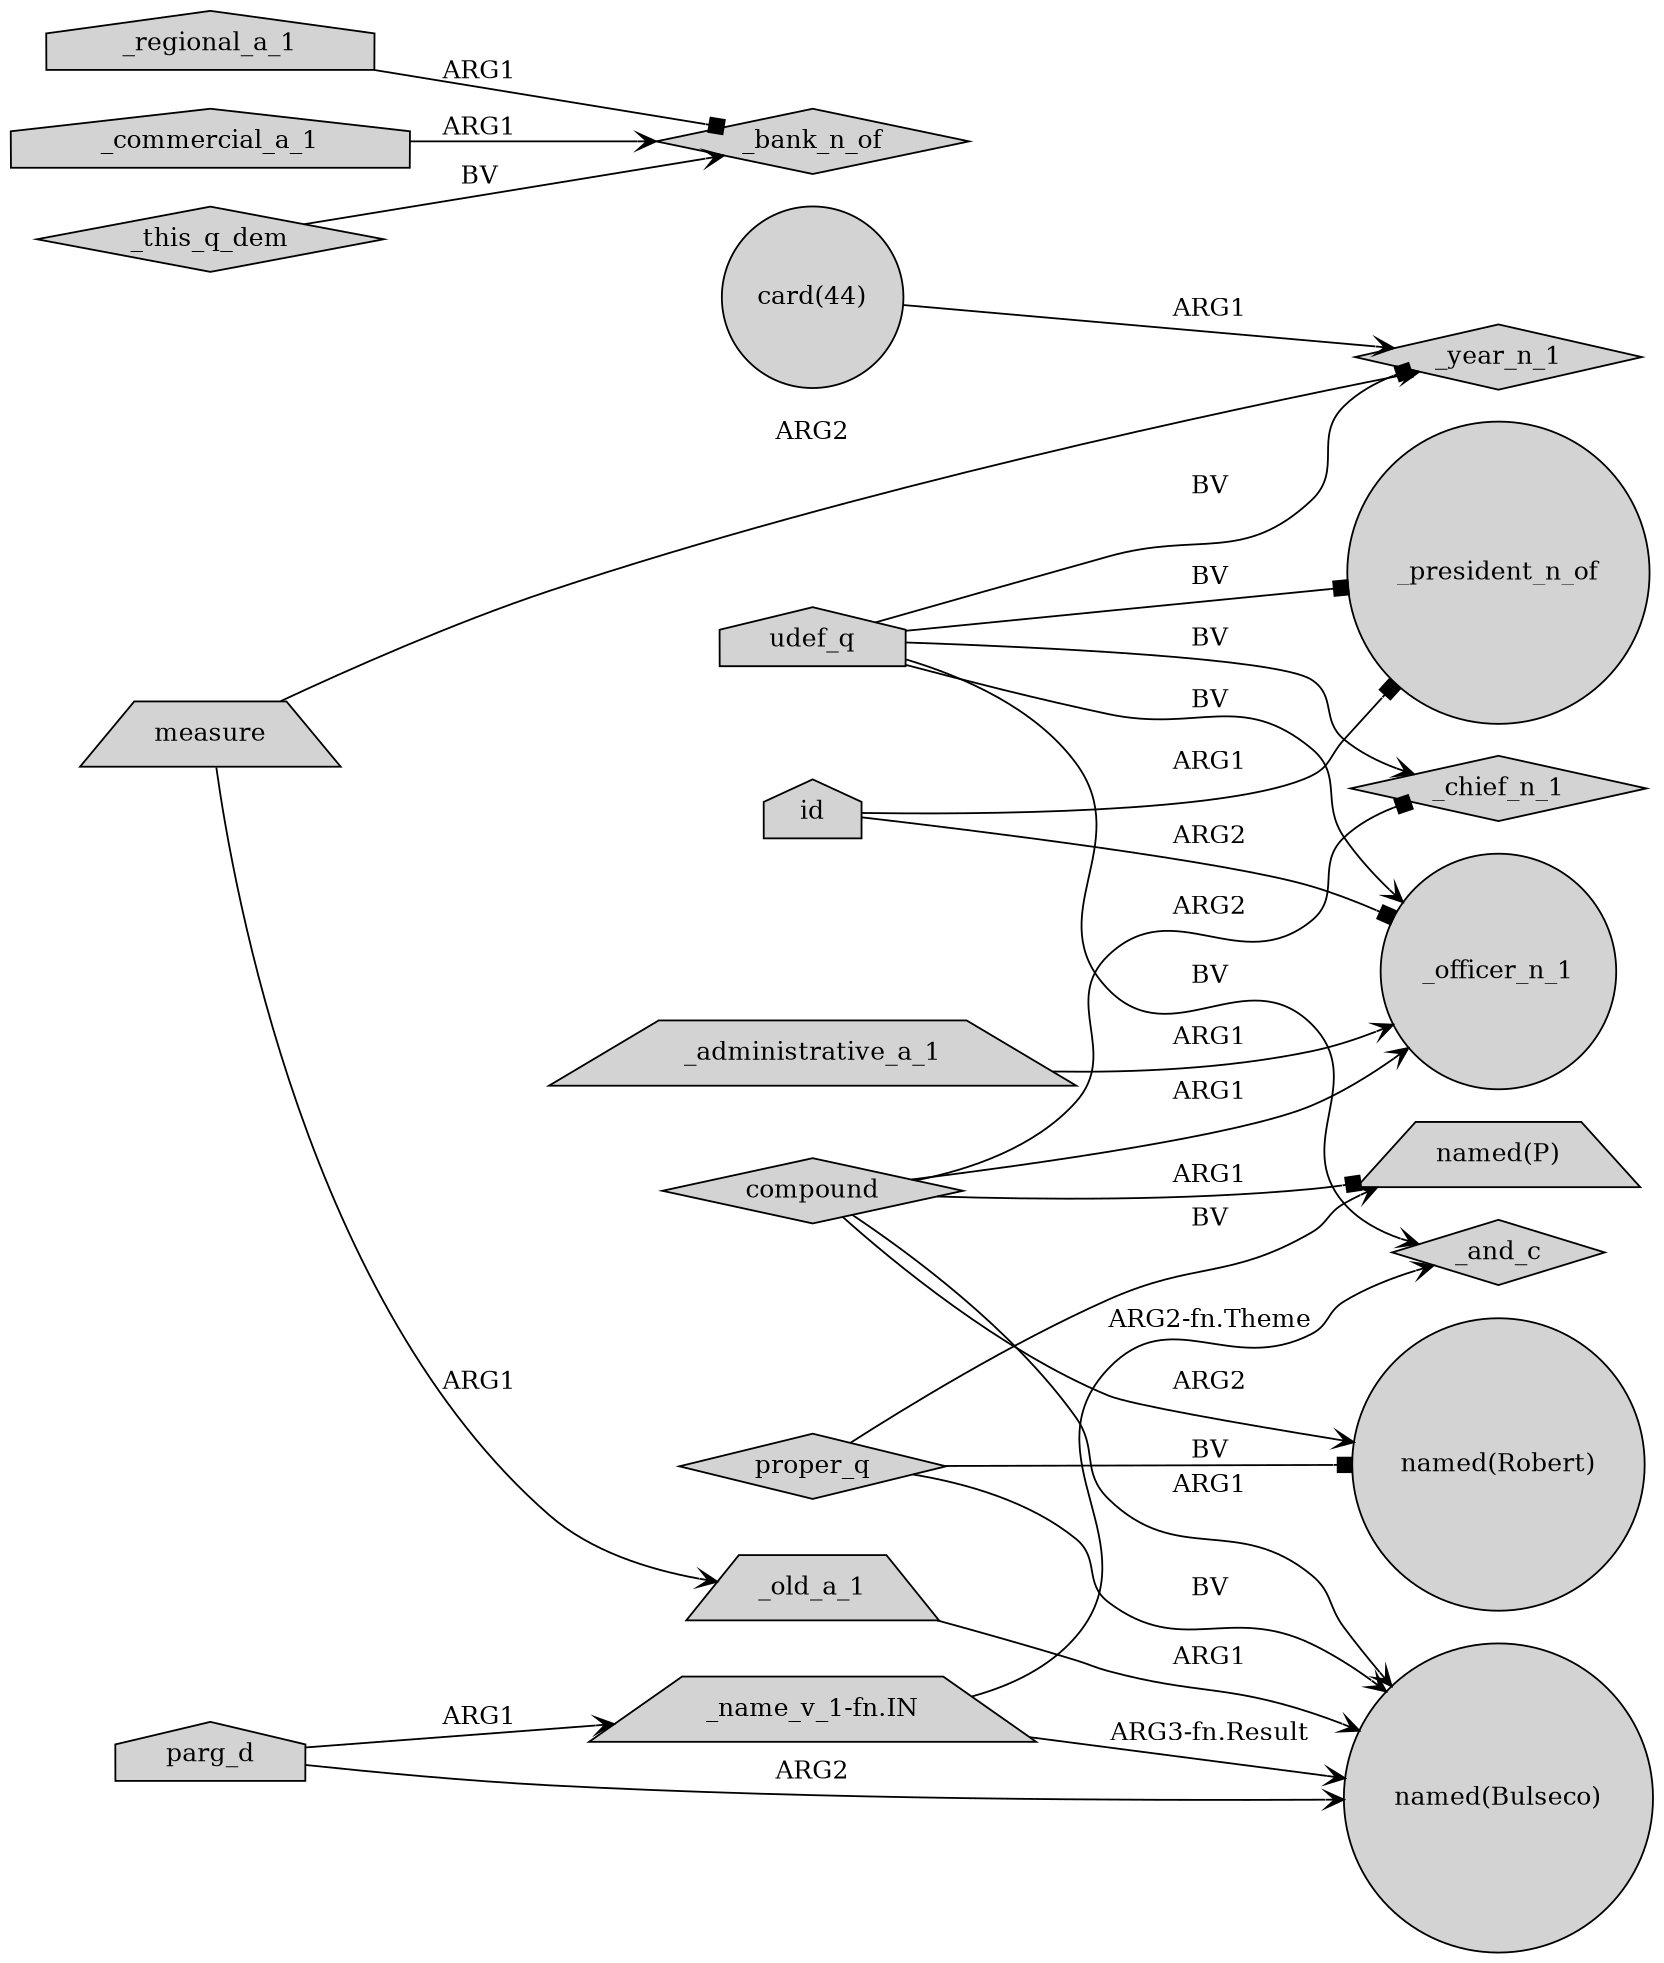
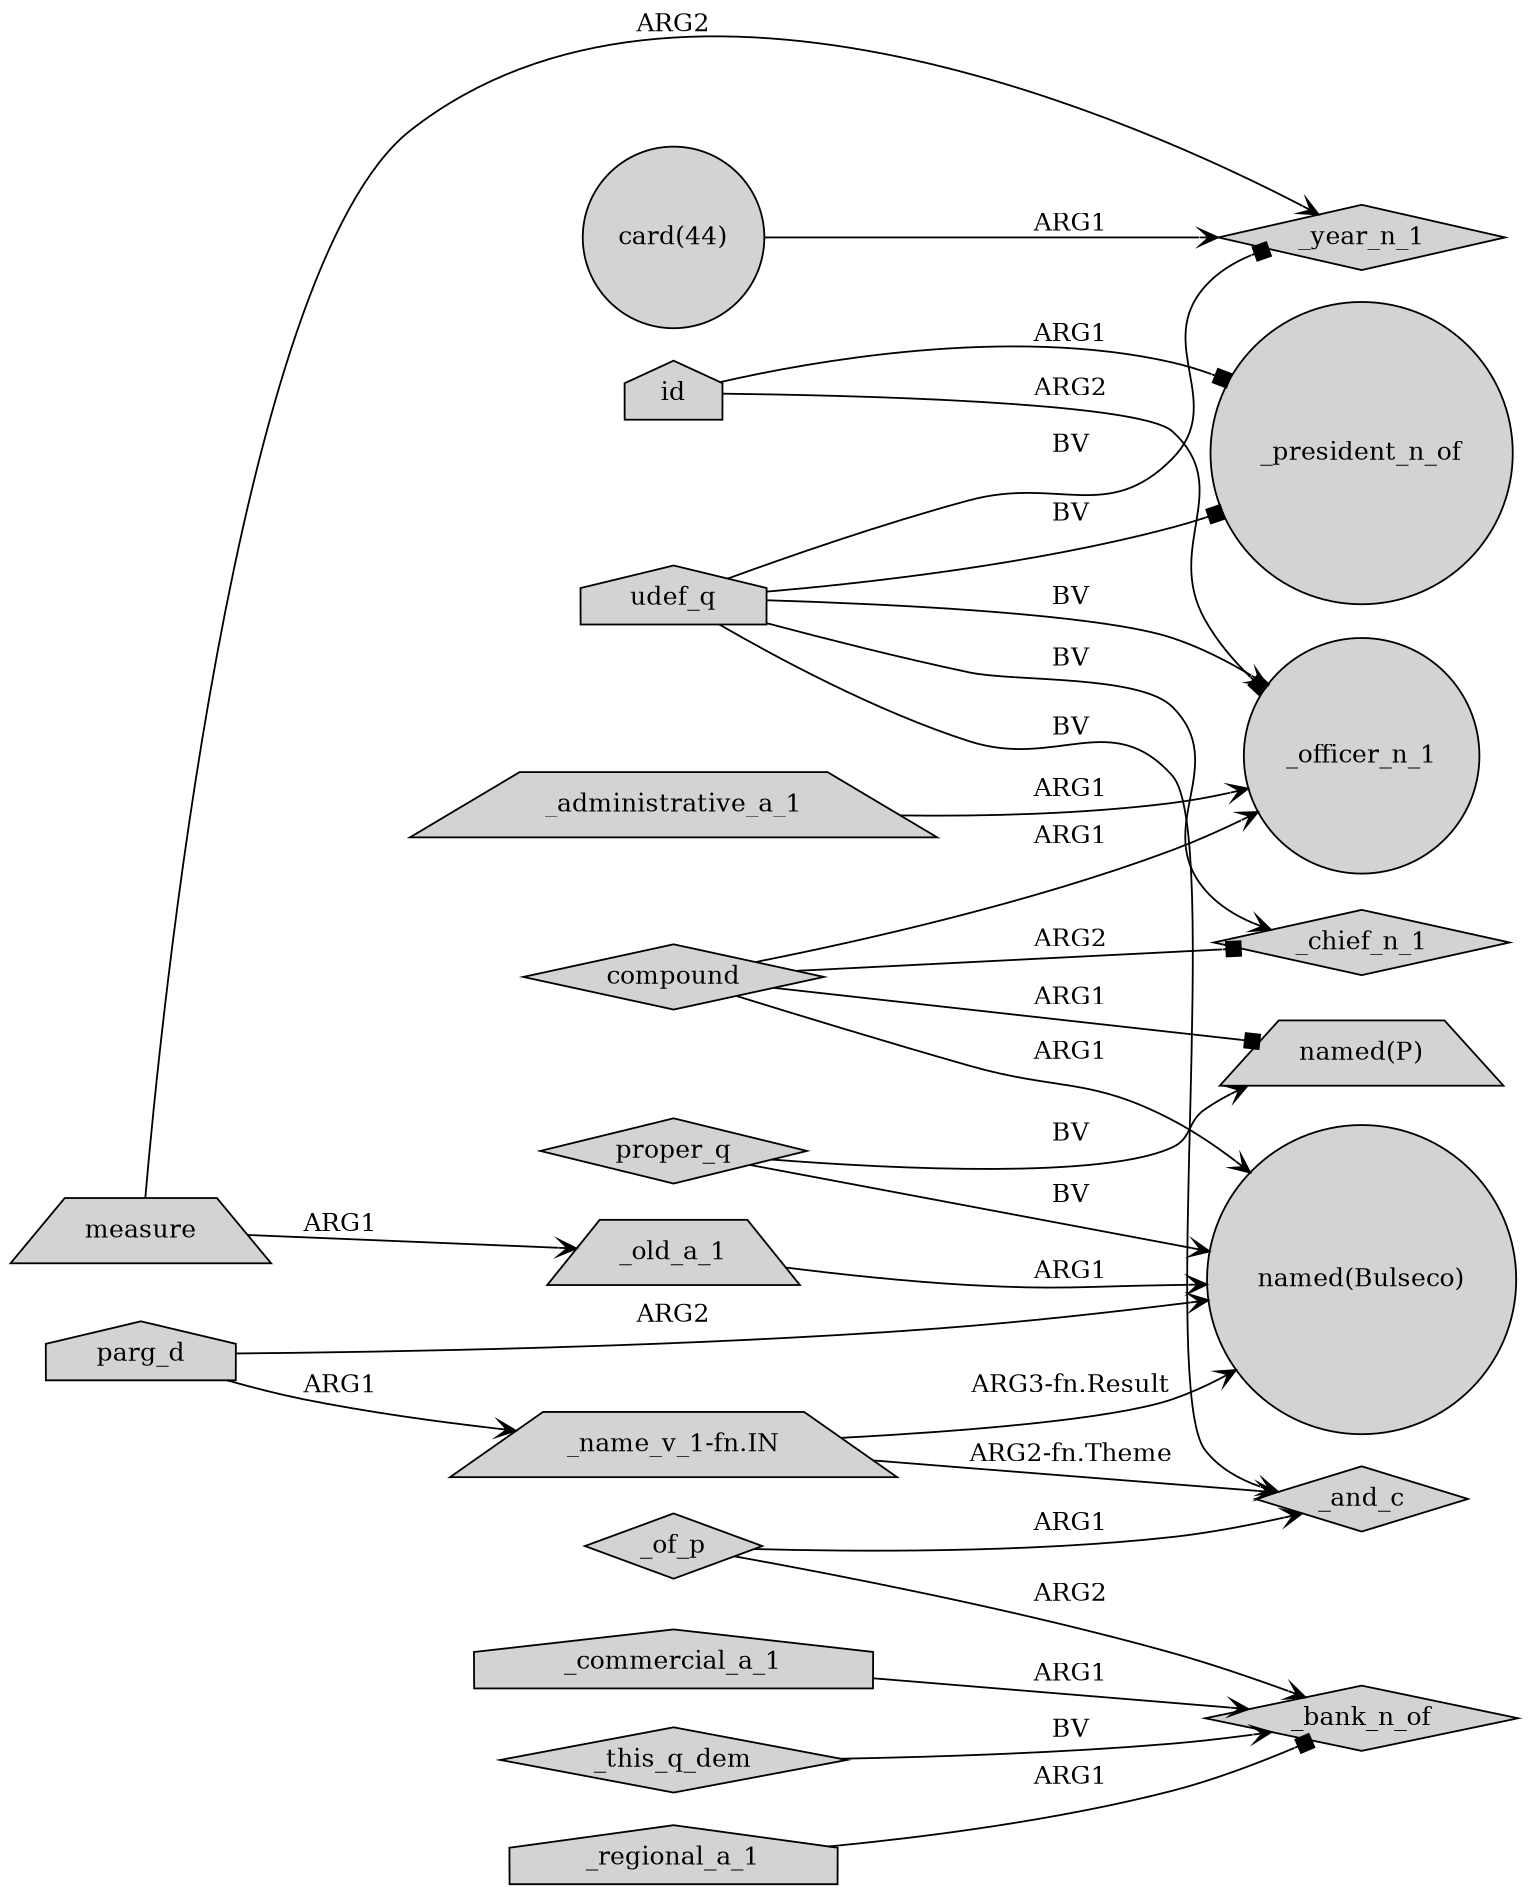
(1498, 1464) -> none
none -> (674, 1546)
